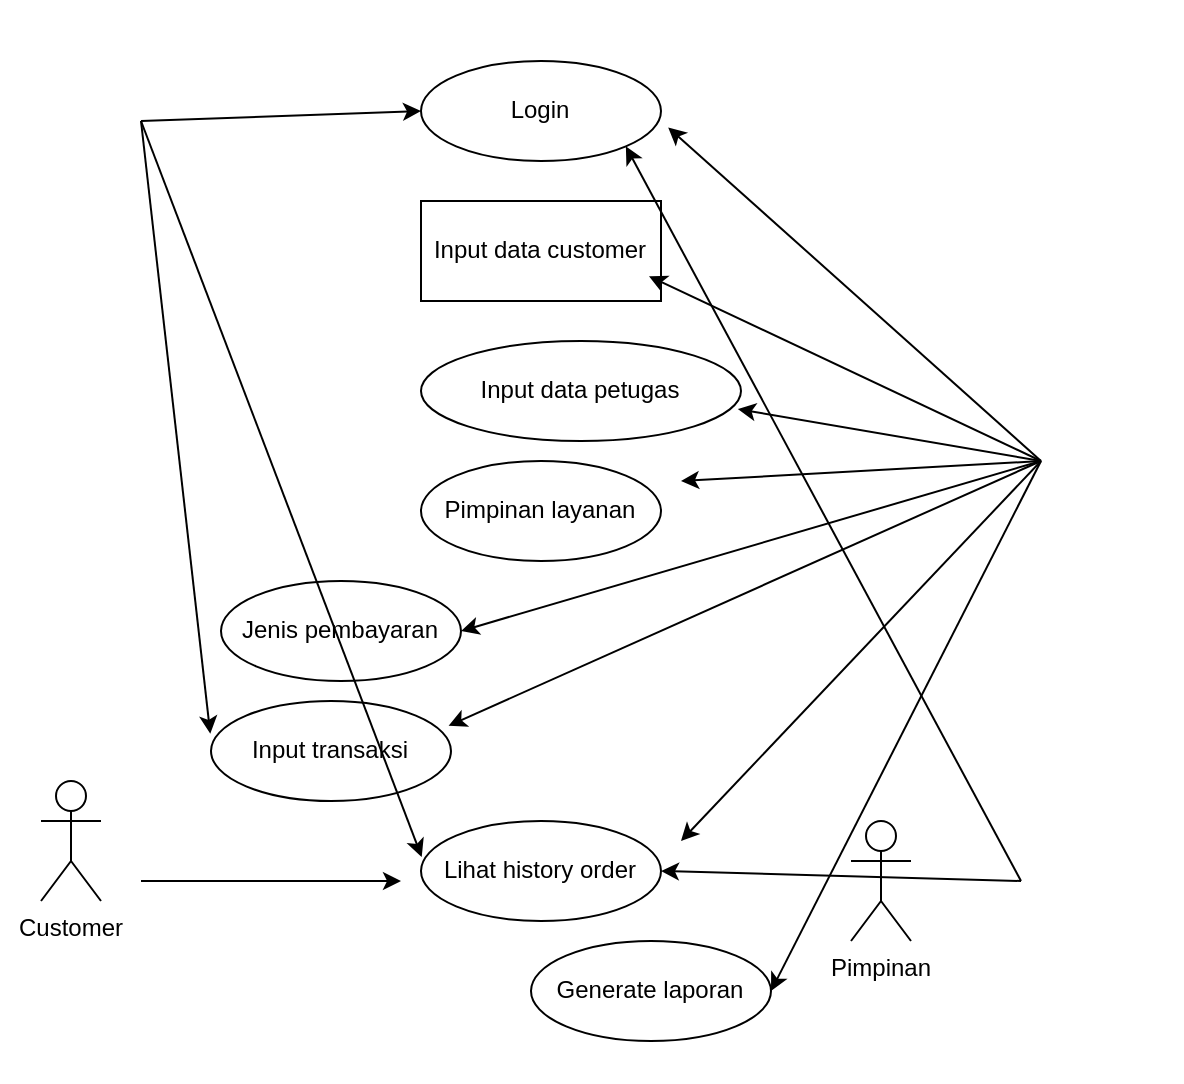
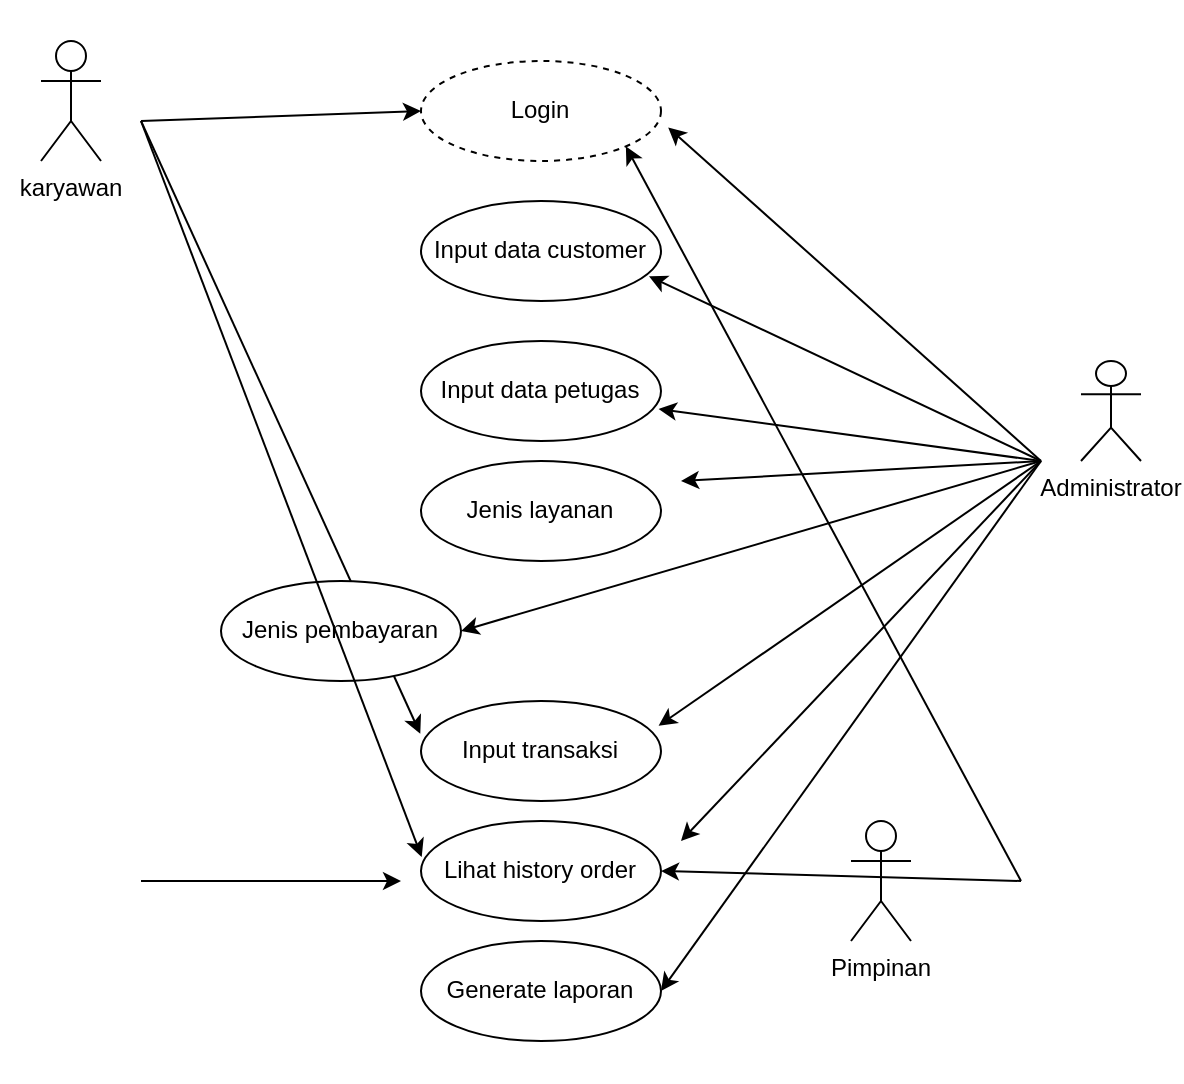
none -> (71, 101)
(541, 111) -> (541, 111)
(541, 251) -> (541, 251)
(581, 391) -> (541, 391)
none -> (1111, 411)
(541, 511) -> (541, 511)
(331, 751) -> (541, 751)
(71, 841) -> none
(651, 991) -> (541, 991)
